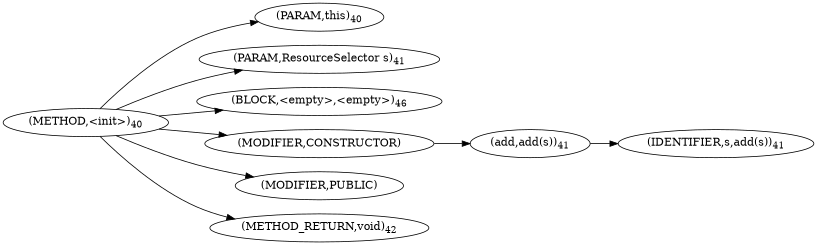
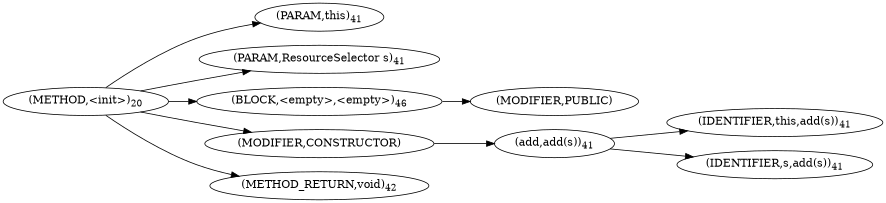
(356, 16) -> (356, 16)
(137, 121) -> (137, 100)
none -> (775, 123)
(180, 160) -> (452, 101)
